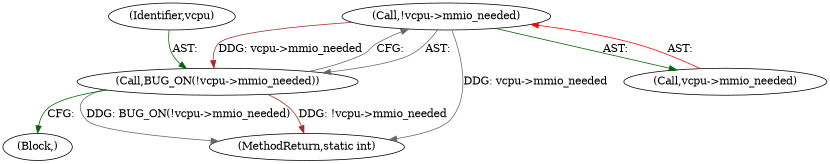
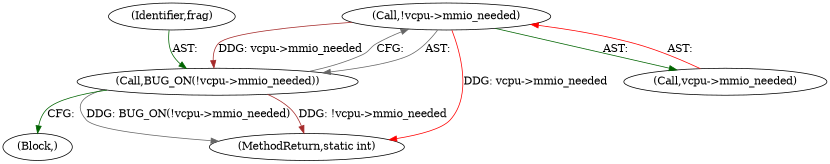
(172, 16) -> (172, 16)
(459, 104) -> (459, 104)
